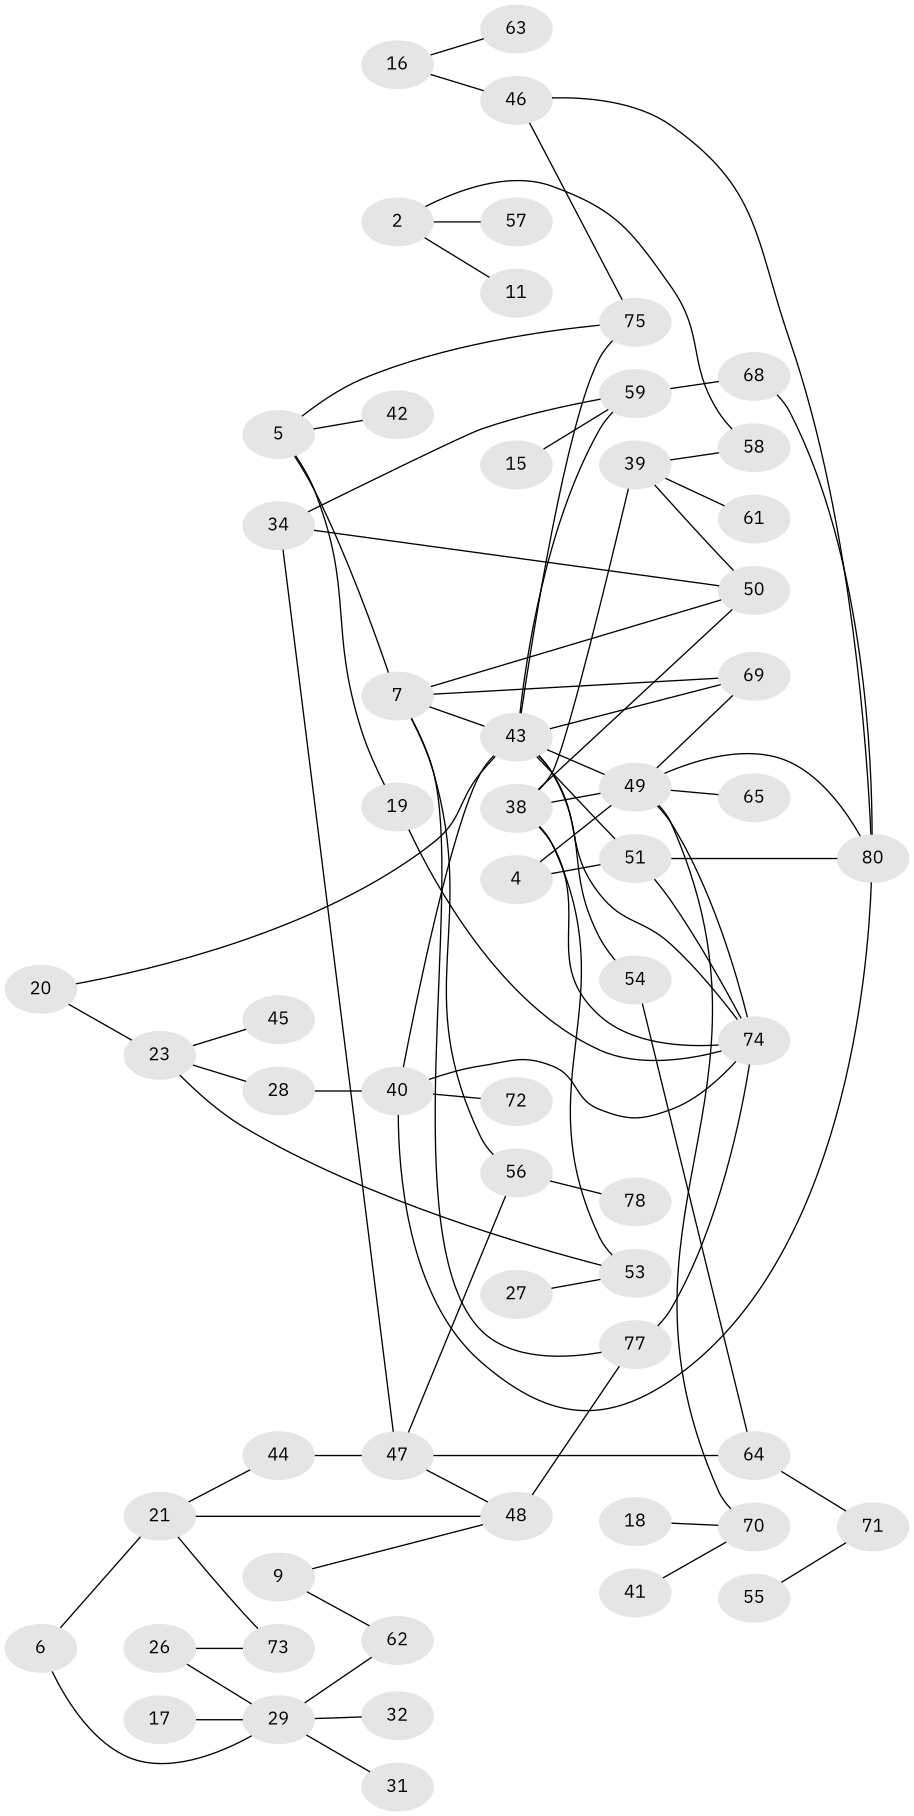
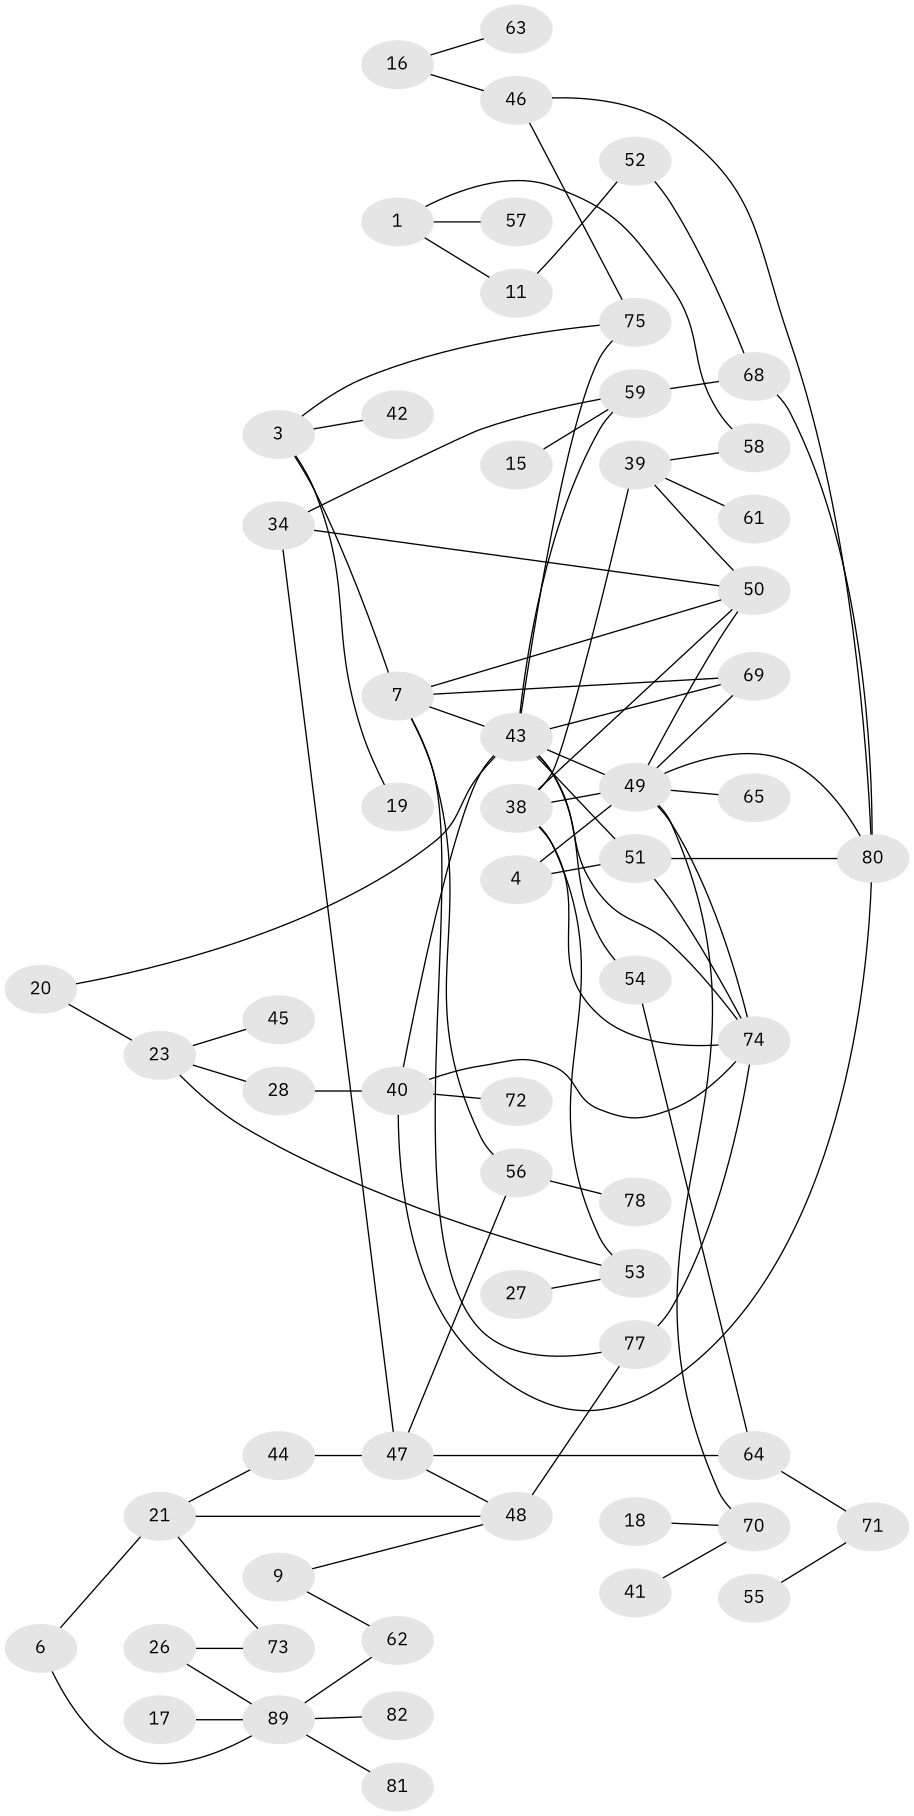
none -> (635, 161)
(398, 222) -> (398, 222)
(279, 435) -> (279, 435)
none -> (680, 706)
(529, 1001) -> none
(398, 1716) -> (398, 1716)
(279, 1720) -> (279, 1720)
(398, 1787) -> (398, 1787)
